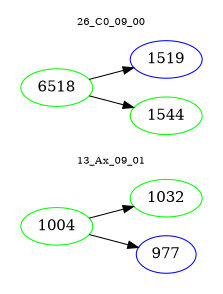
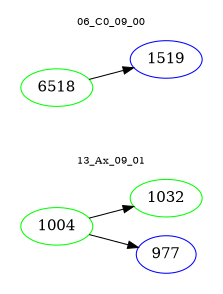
(111, 22) -> (111, 22)
(166, 116) -> none
